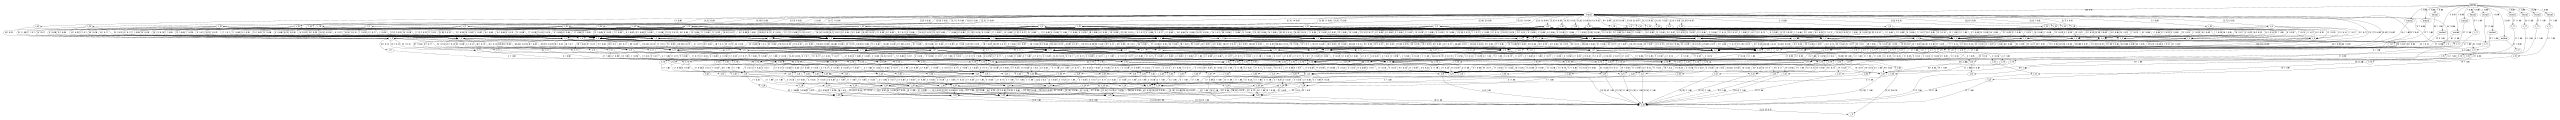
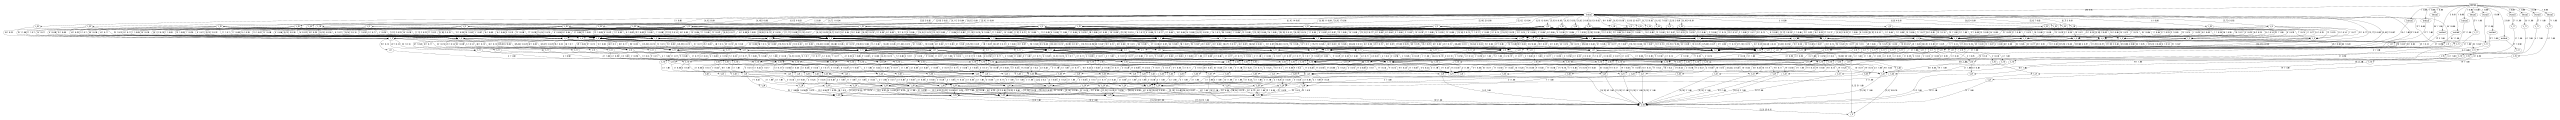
none -> (1797, 63)
